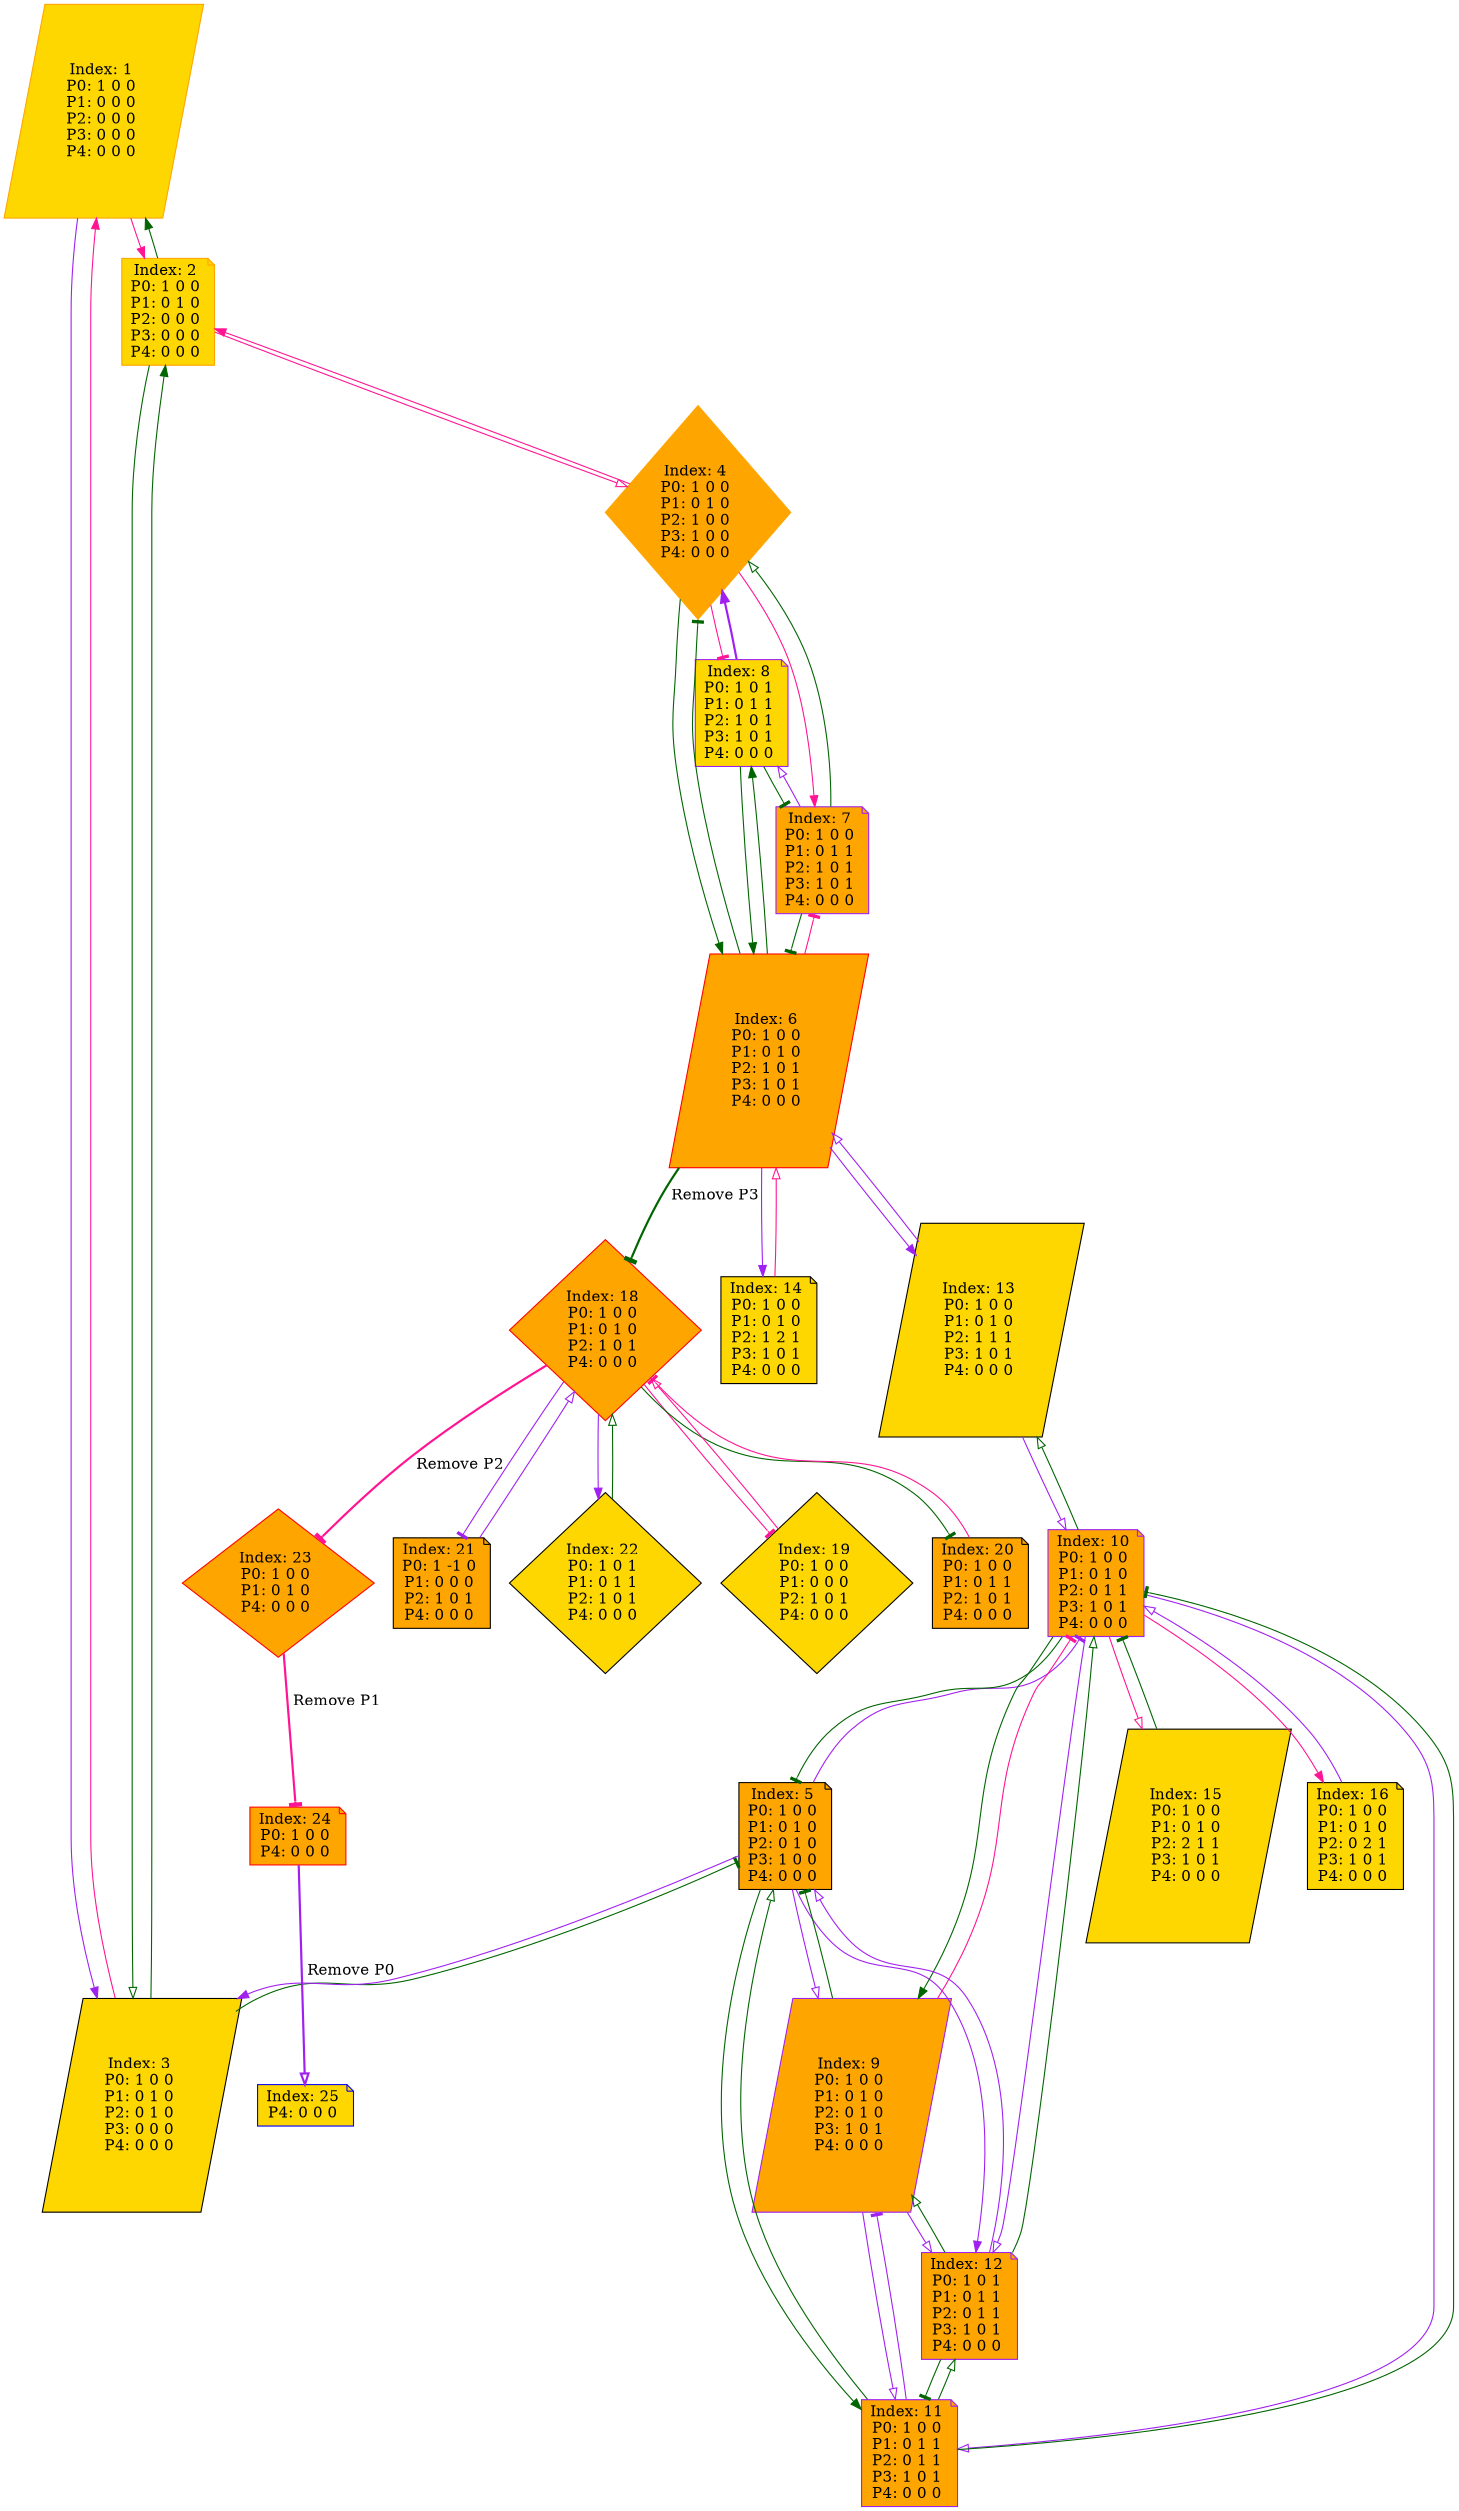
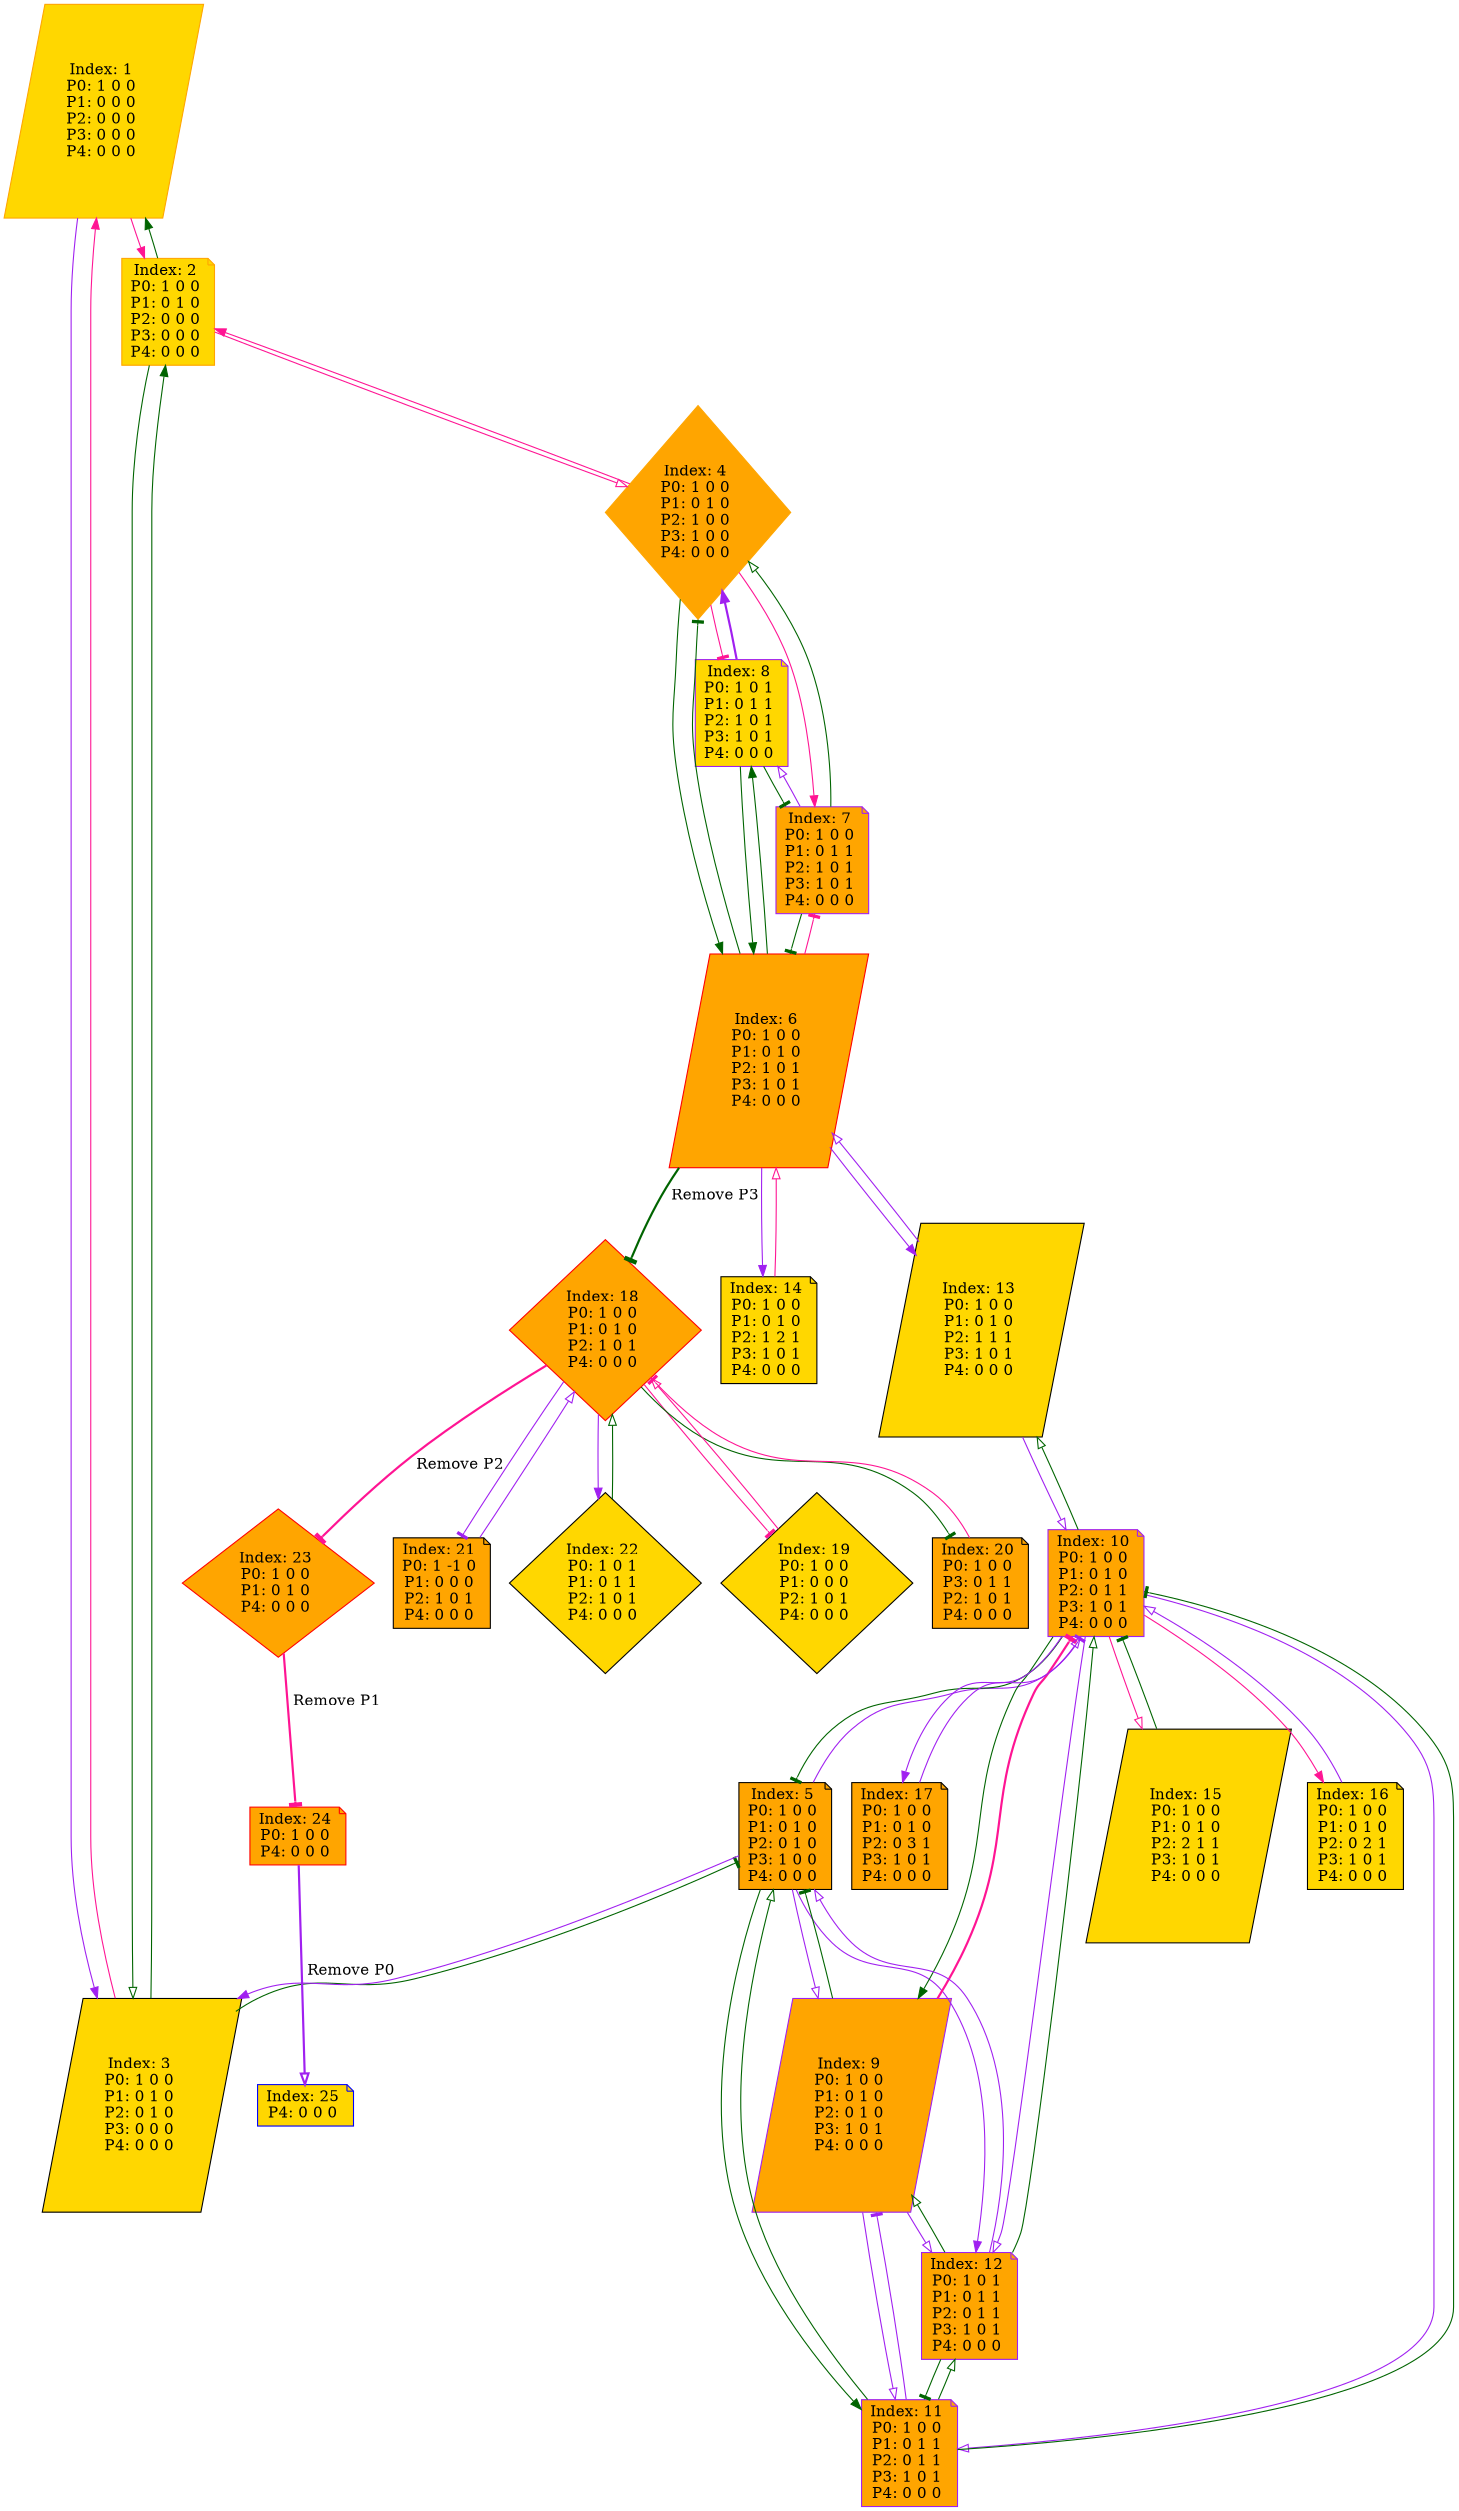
(980, 1583) -> (980, 1583)
(1000, 1818) -> (1000, 1818)
none -> (900, 1836)
